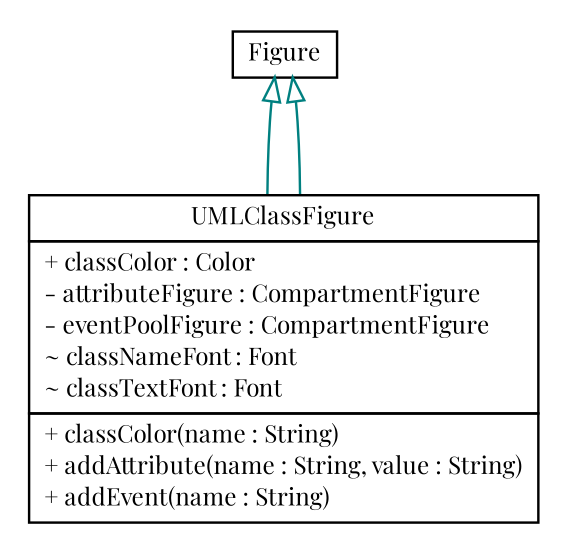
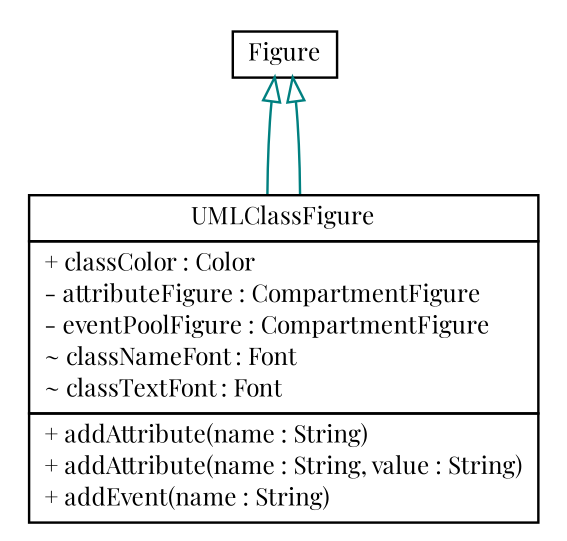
(193, 435) -> (207, 435)
